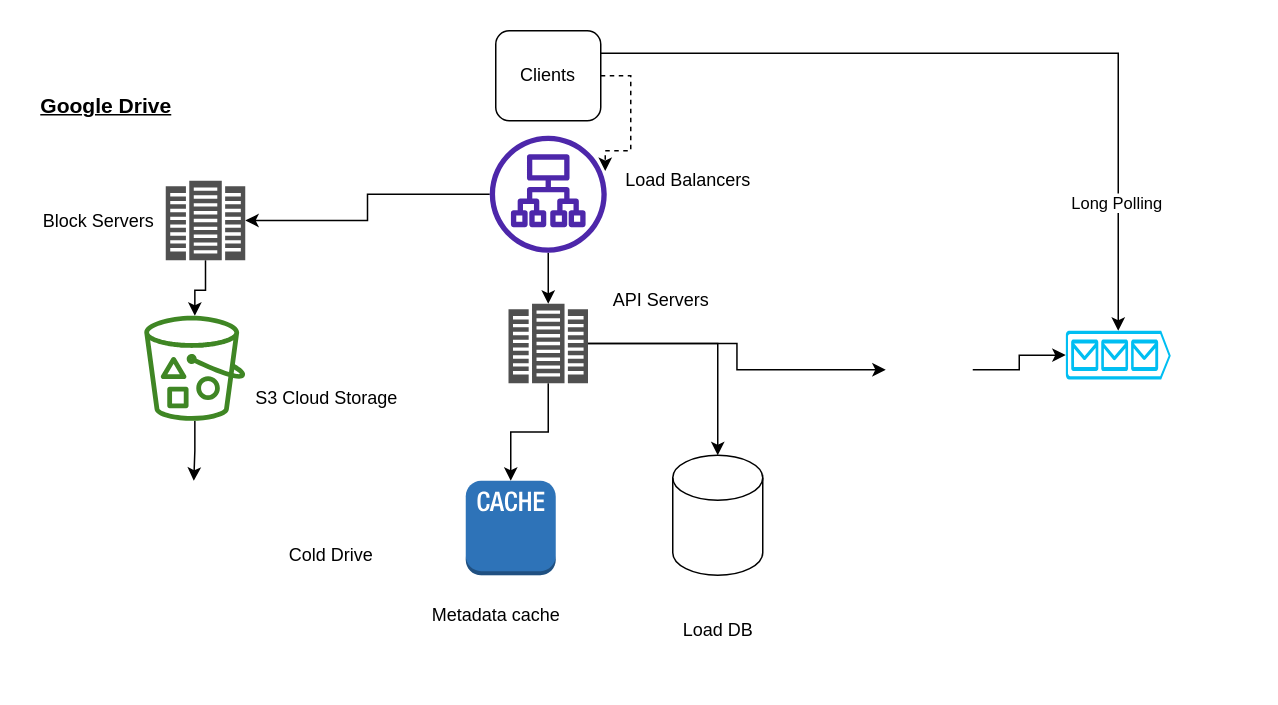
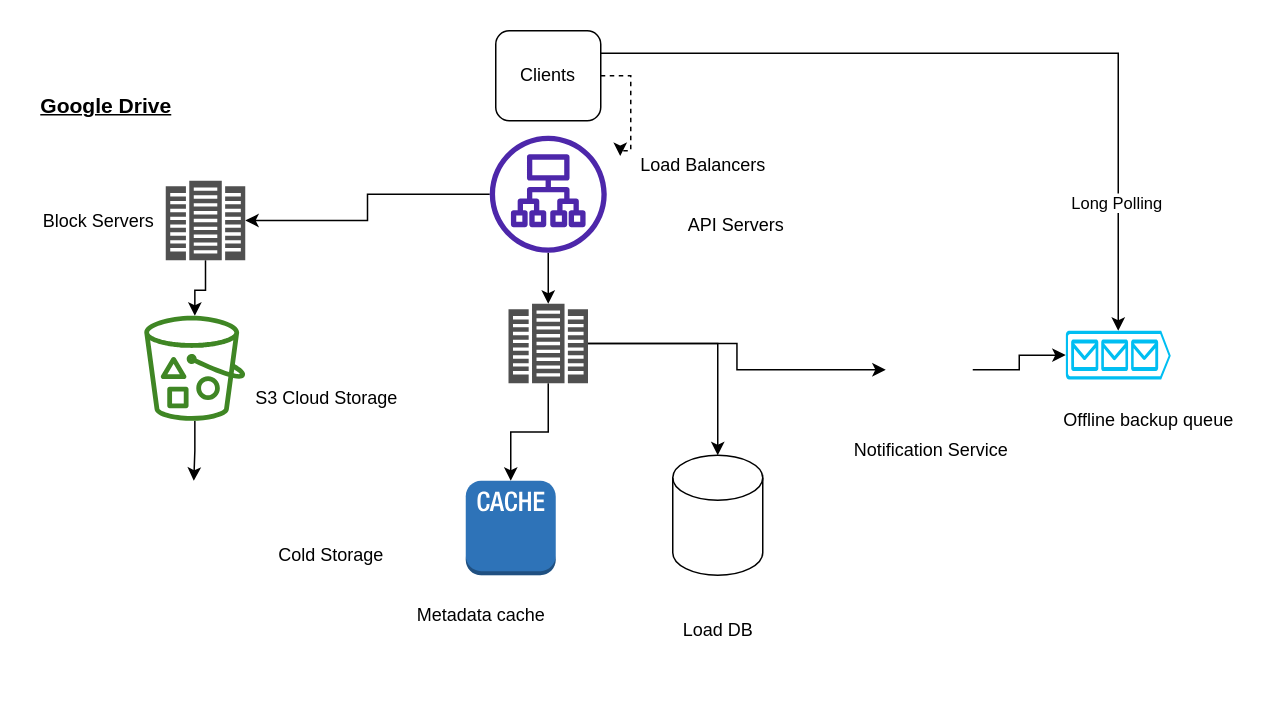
(688, 181) -> (703, 166)
(661, 301) -> (736, 226)
none -> (1148, 421)
none -> (931, 451)
(332, 556) -> (332, 556)
(496, 616) -> (481, 616)
